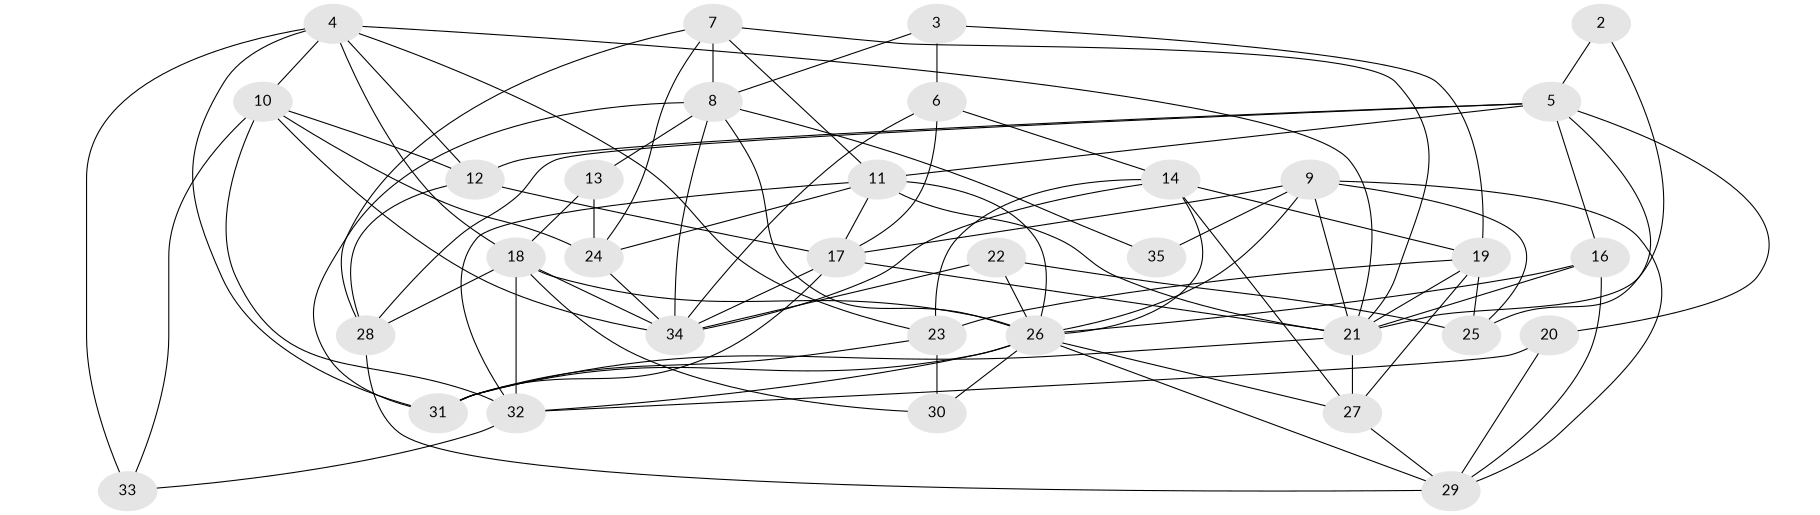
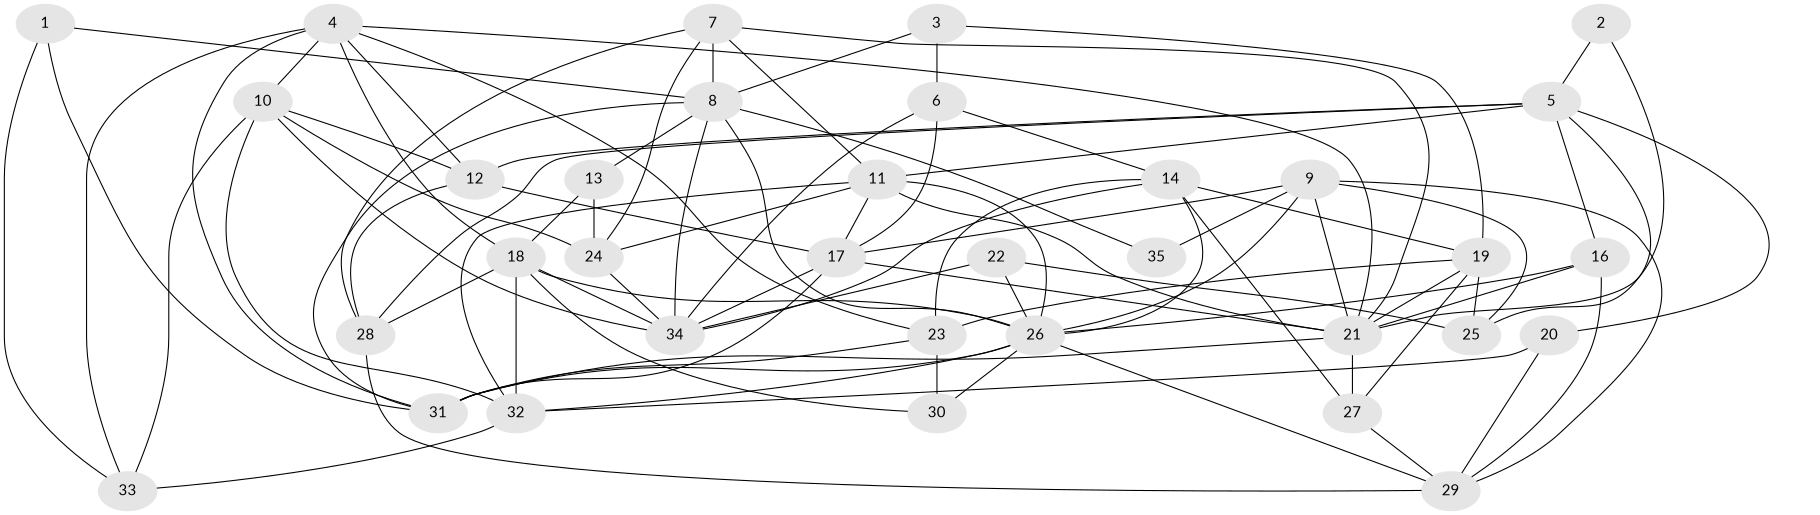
none -> (45, 24)
(1181, 371) -> none
